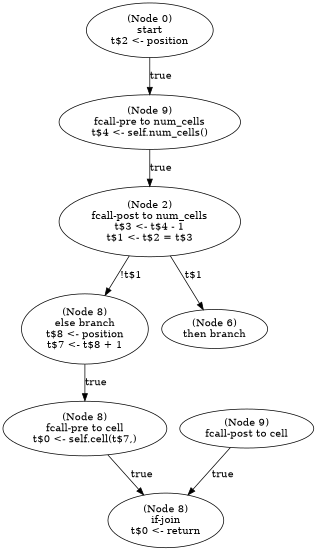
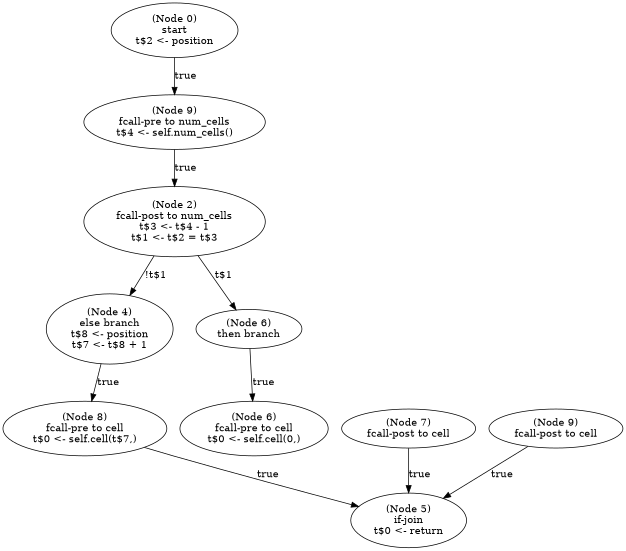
(85, 329) -> (110, 329)
none -> (254, 429)
none -> (409, 429)
(166, 520) -> (409, 520)
